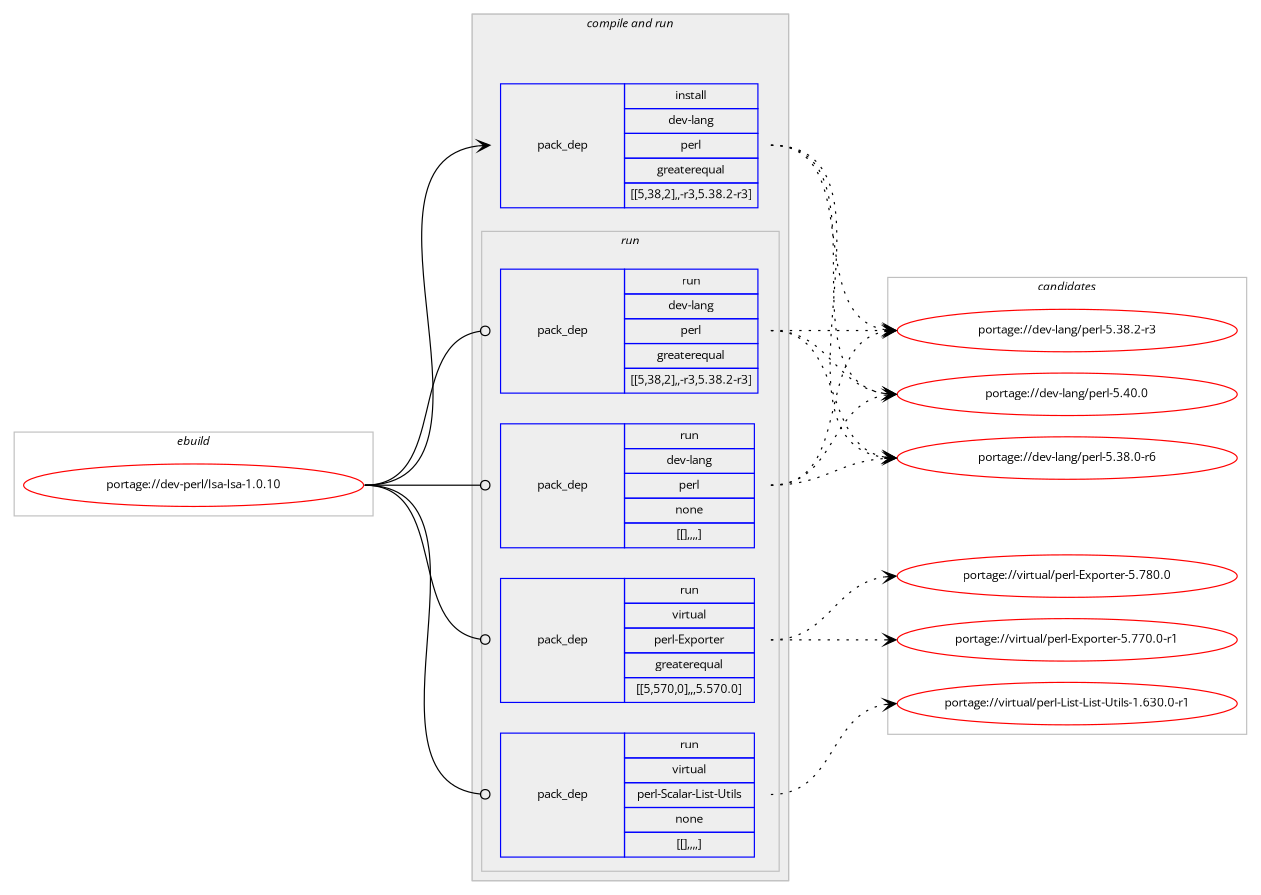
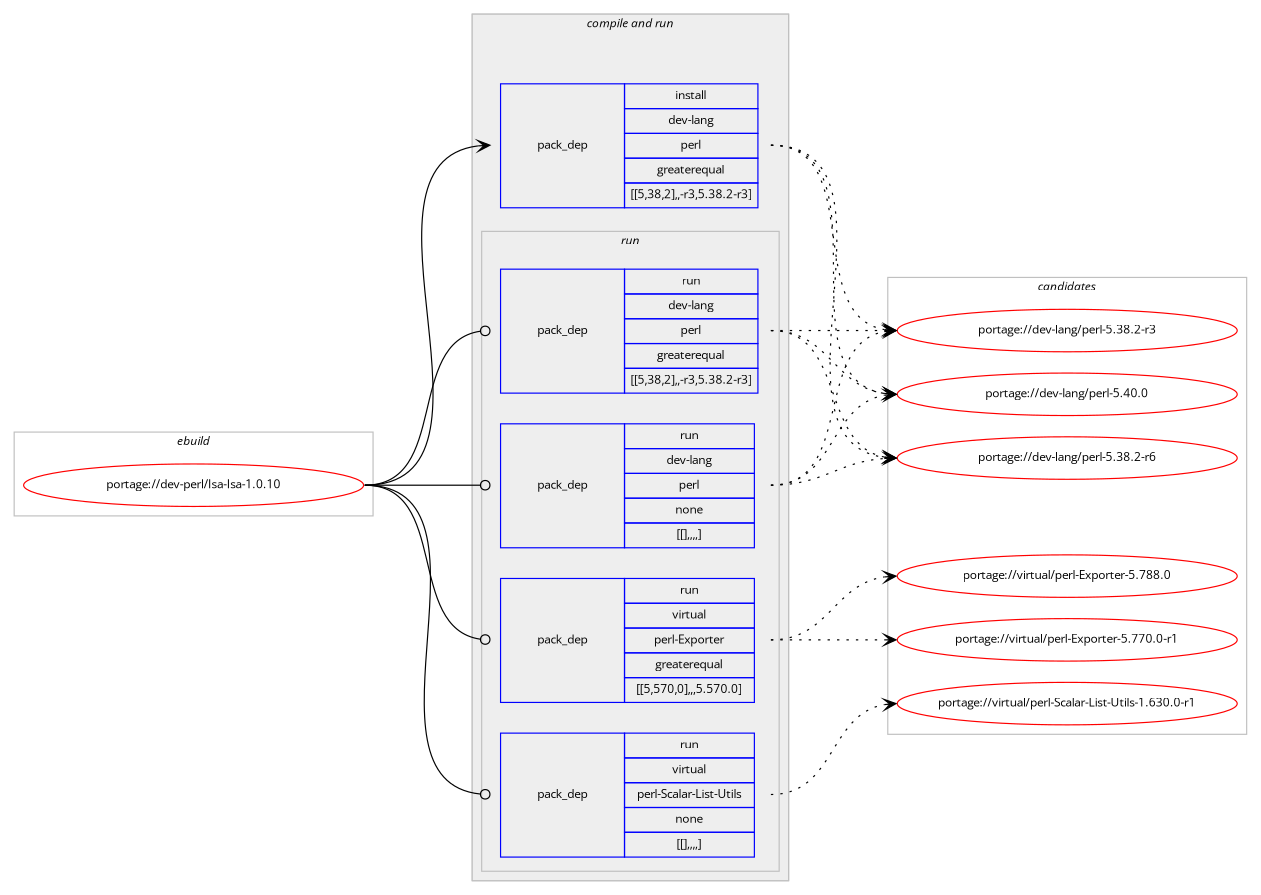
(1067, 458) -> (1067, 458)
(1067, 576) -> (1067, 576)
(1067, 704) -> (1067, 704)
